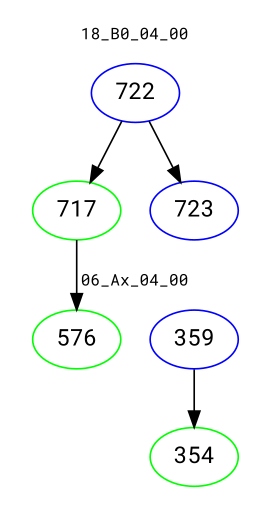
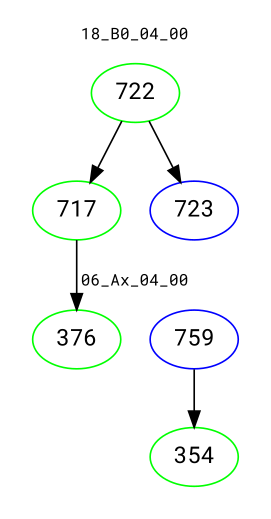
(135, 93) -> (135, 93)
(77, 339) -> (77, 339)
(194, 339) -> (194, 339)
